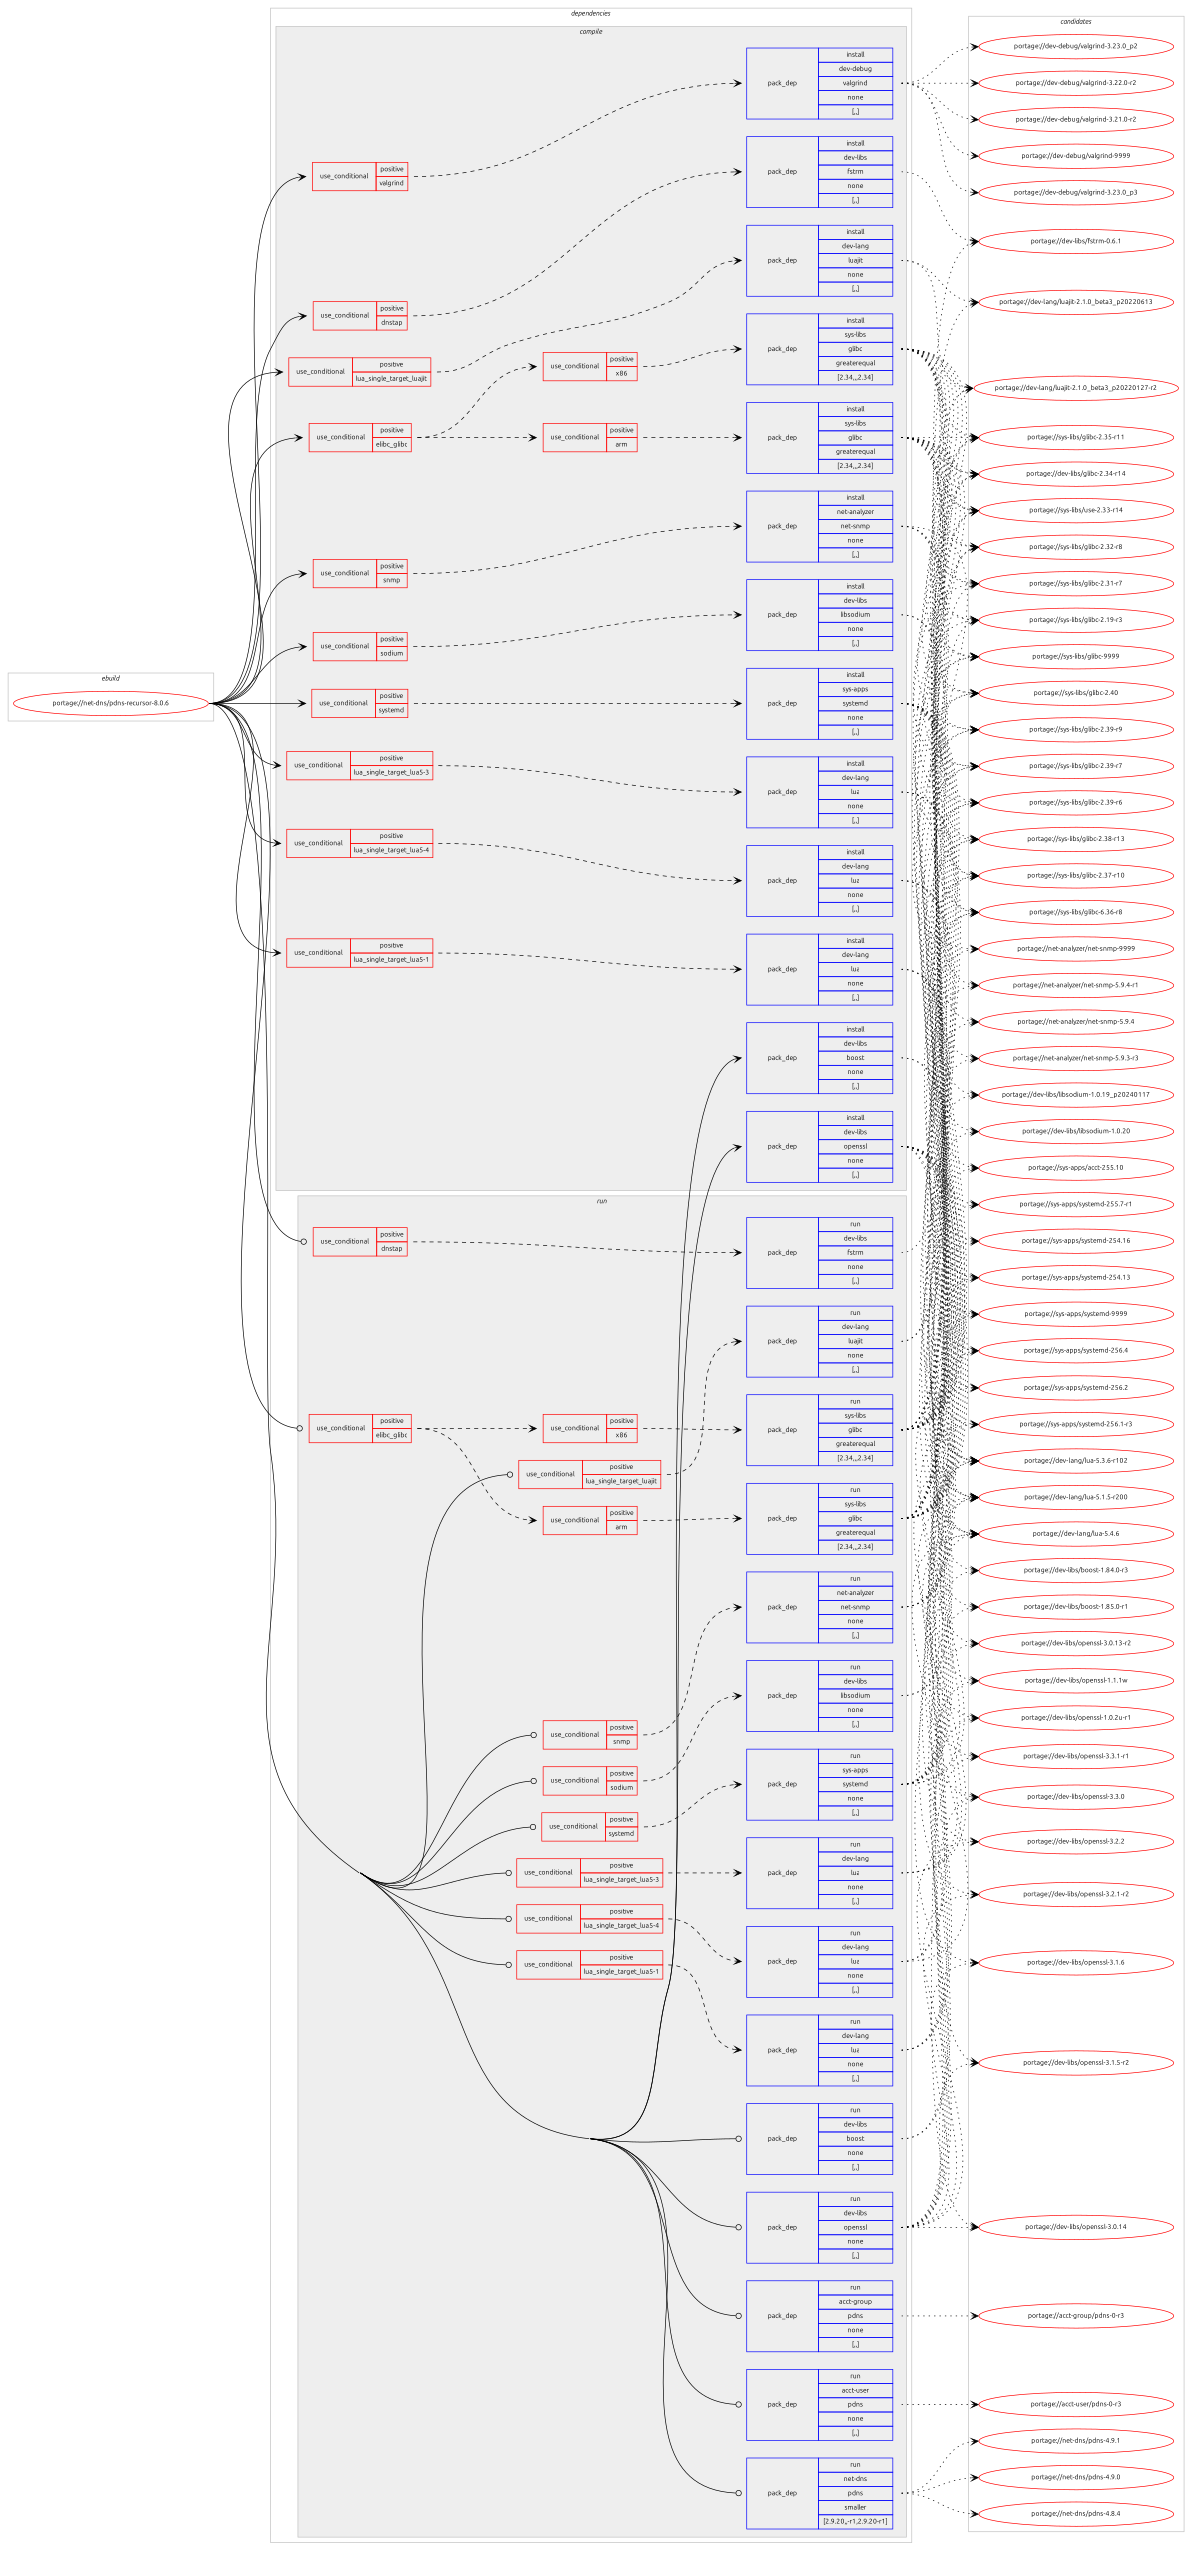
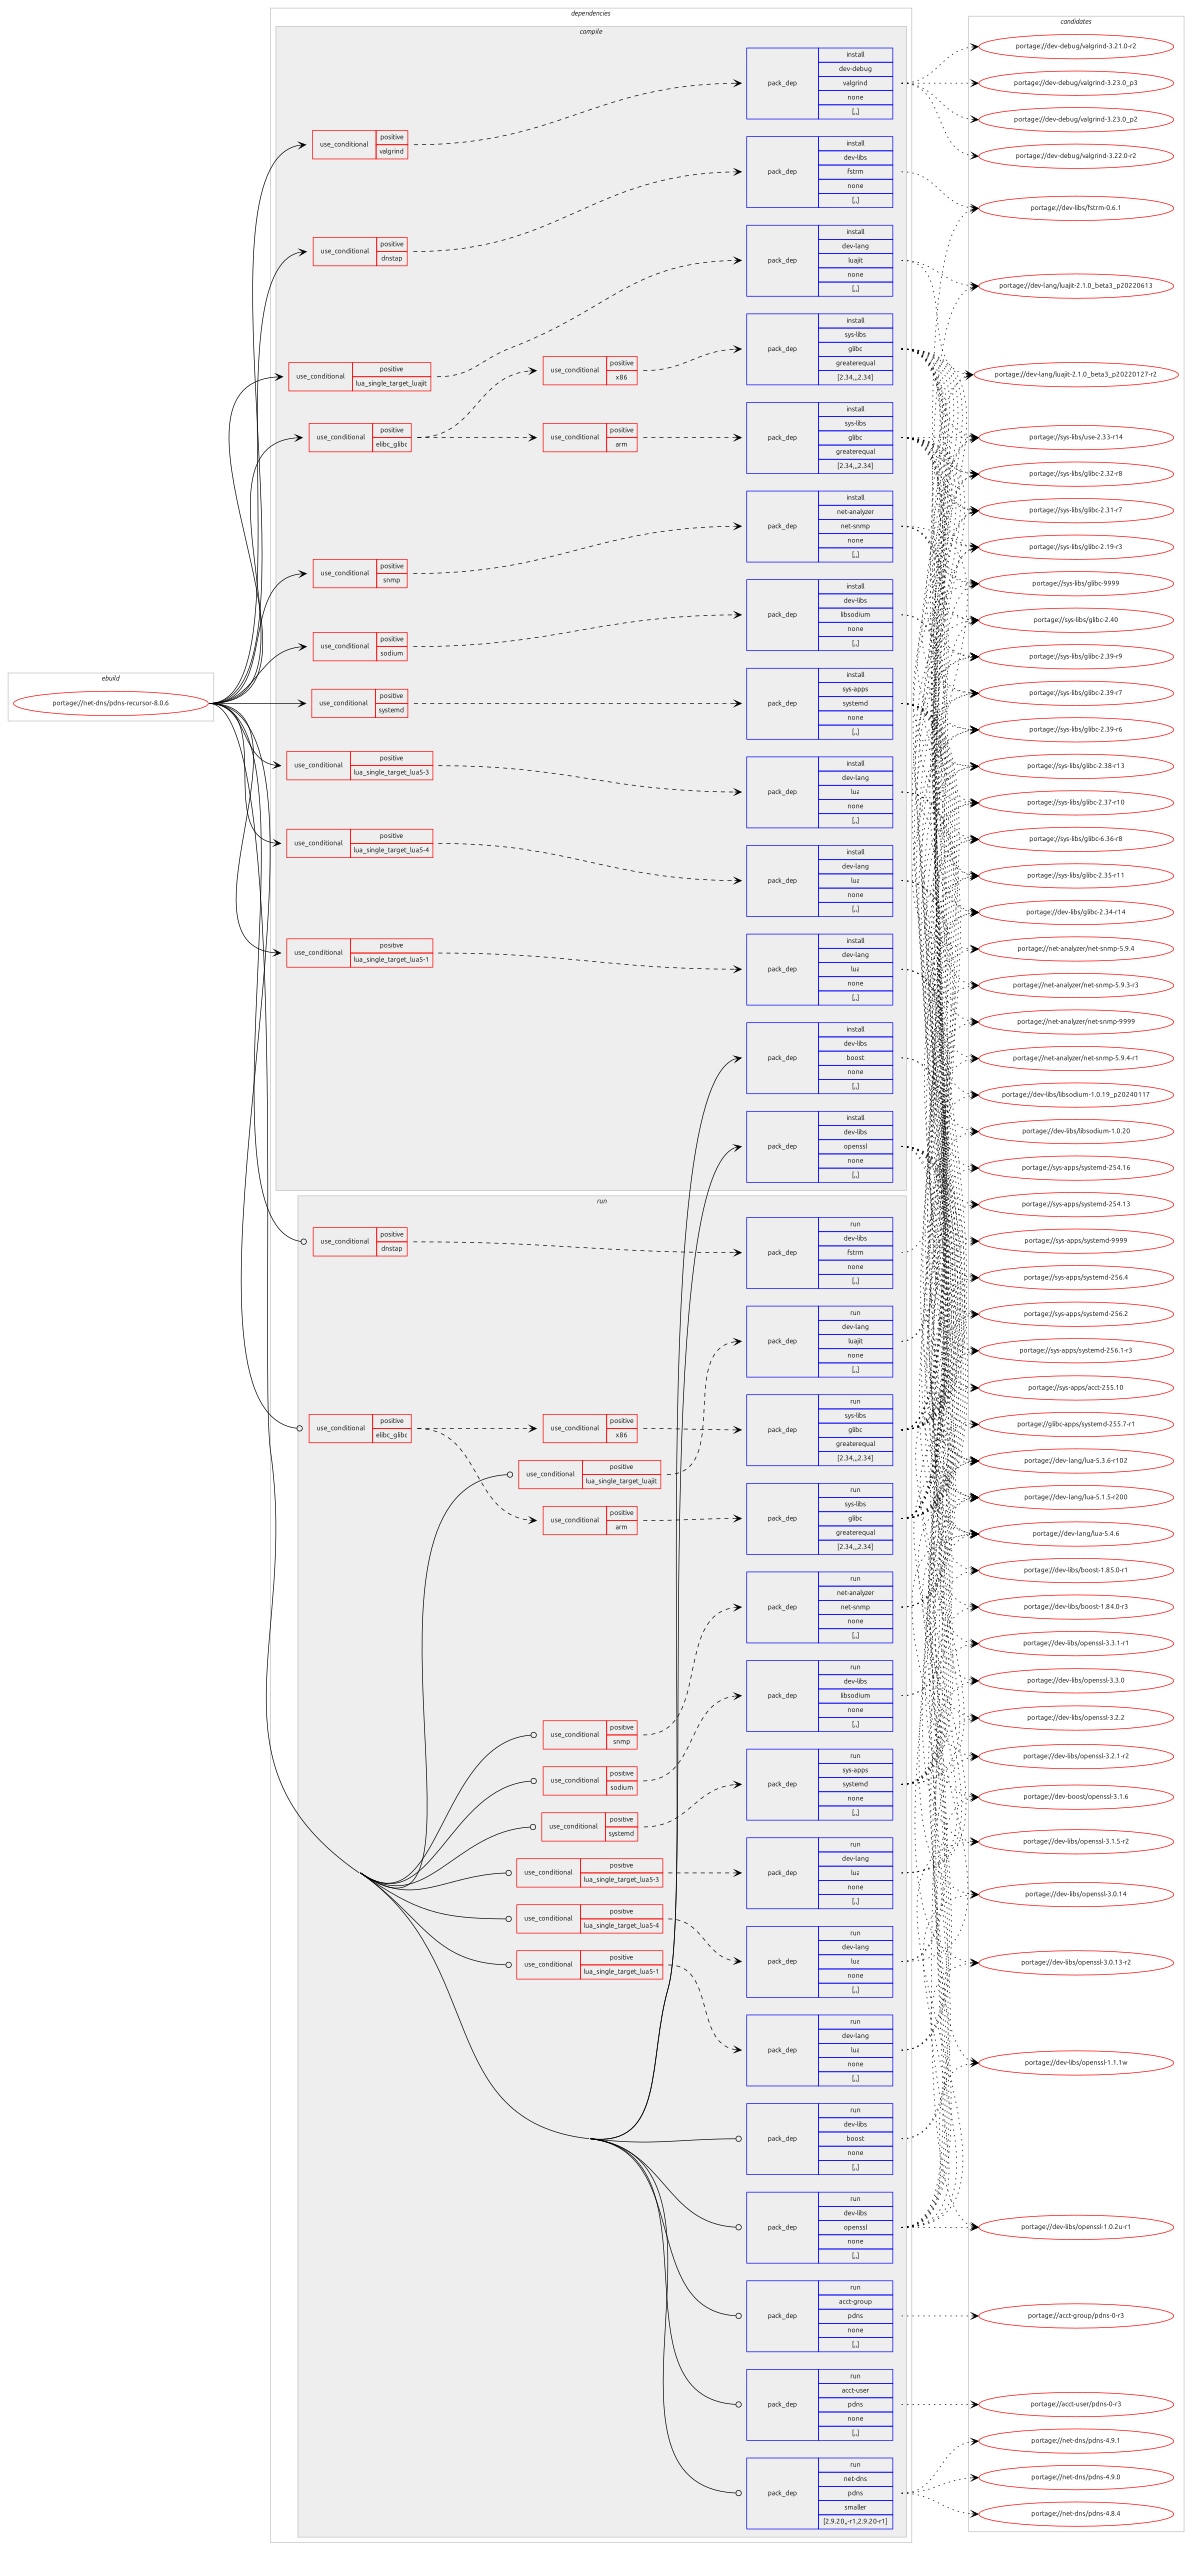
(1076, 156) -> none
(1076, 1205) -> (1076, 1424)
(1076, 1963) -> (1076, 1797)
